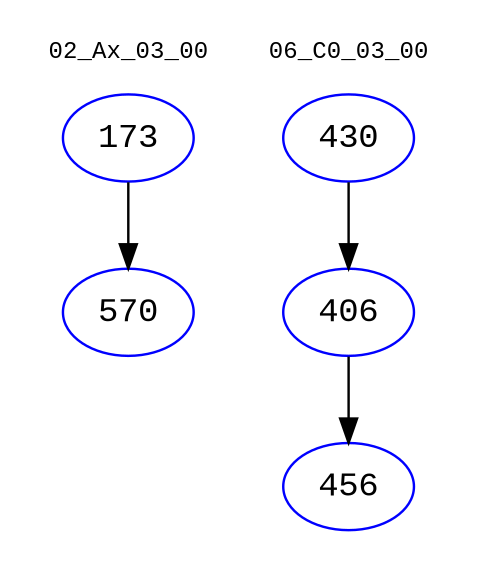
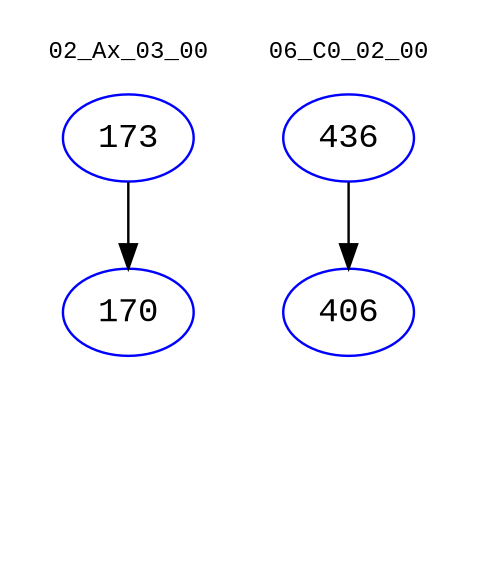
(350, 52) -> (350, 52)
(349, 138) -> (349, 138)
(128, 312) -> (128, 312)
(349, 487) -> none
